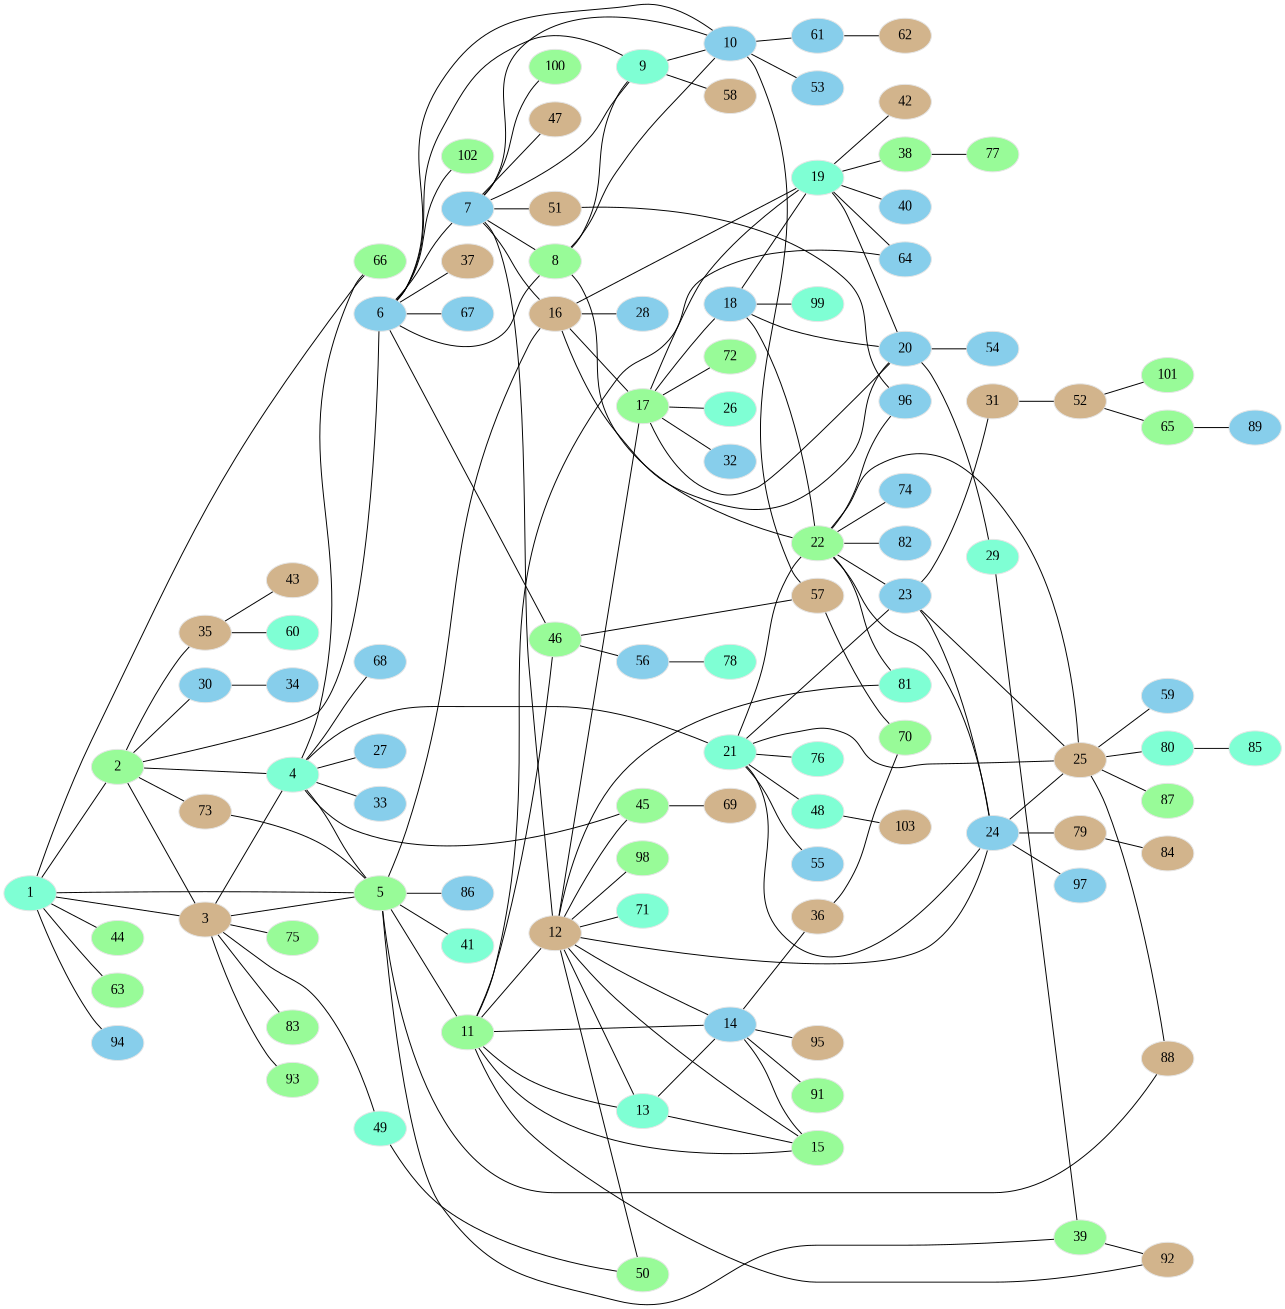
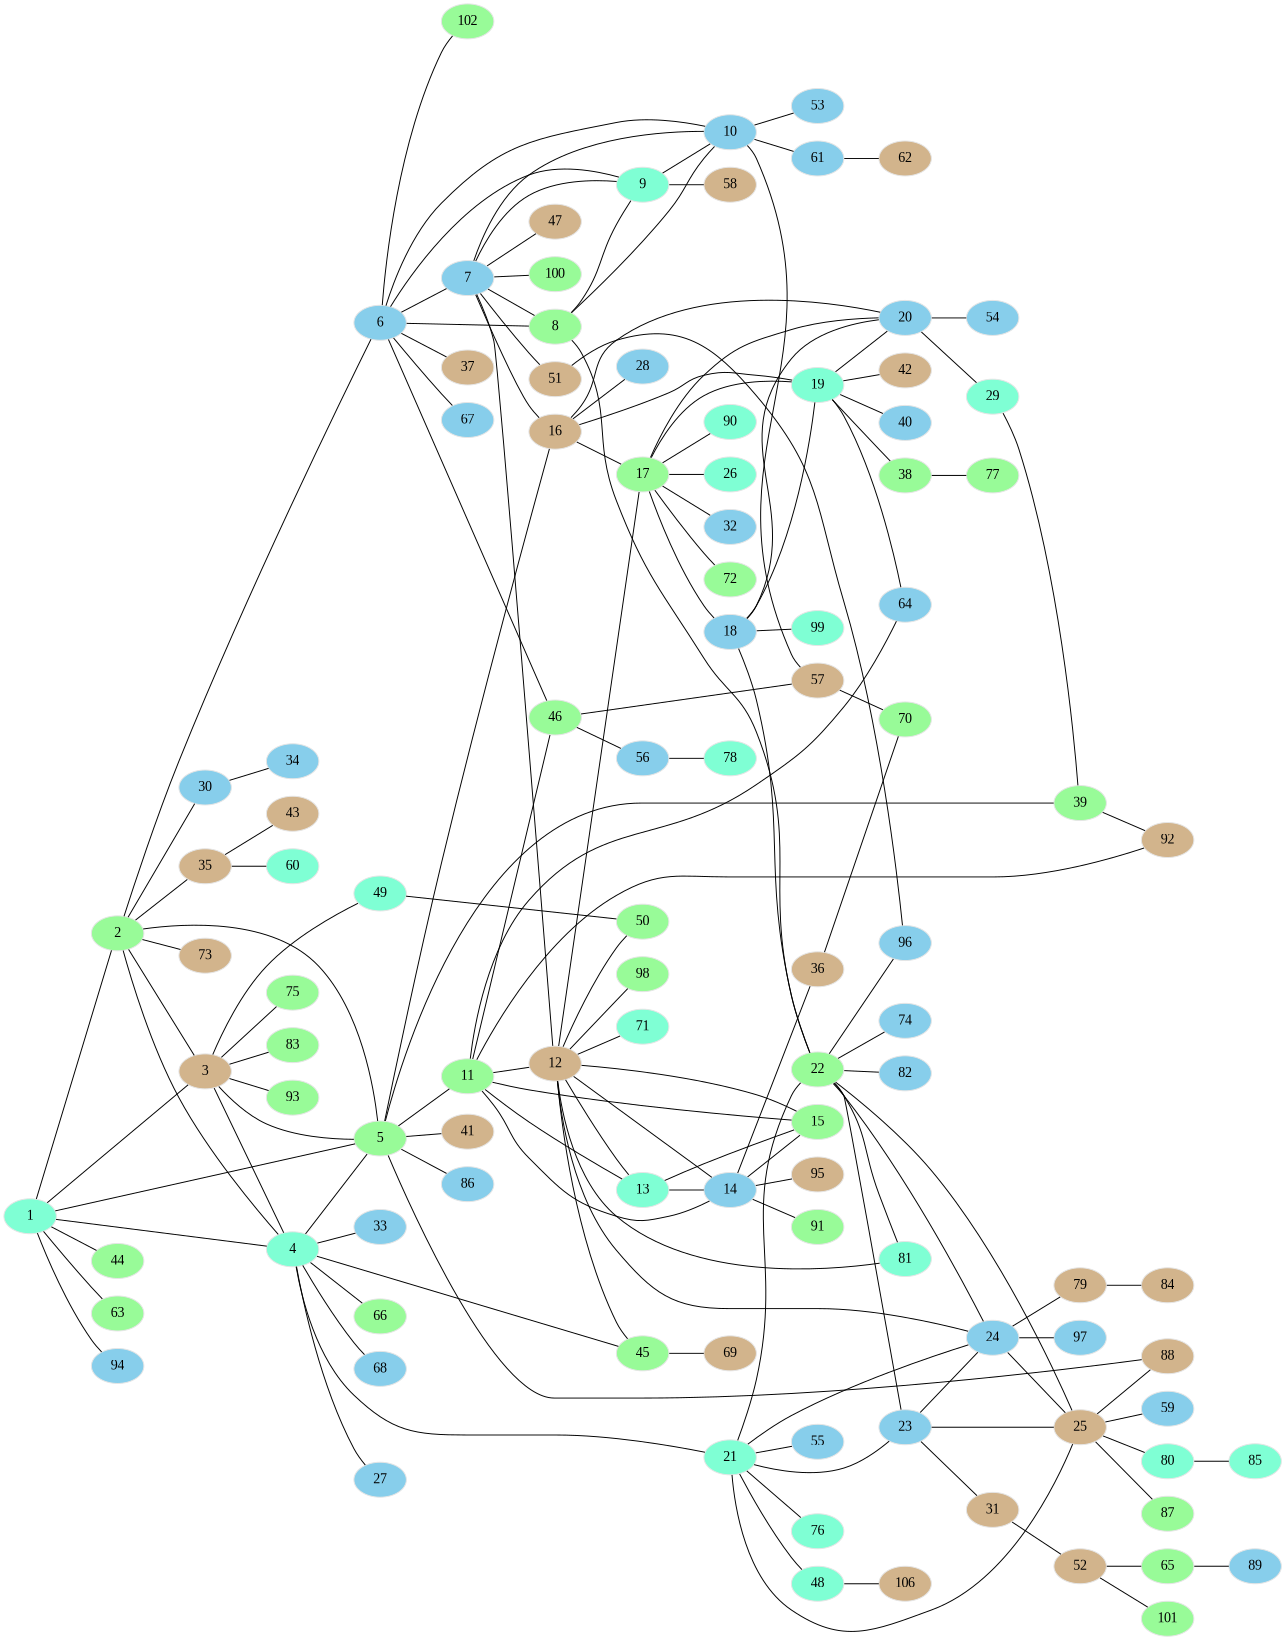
none -> (730, 422)
(178, 563) -> (161, 1233)
(905, 827) -> (905, 1584)
(304, 836) -> (312, 961)
(468, 946) -> (468, 1132)
